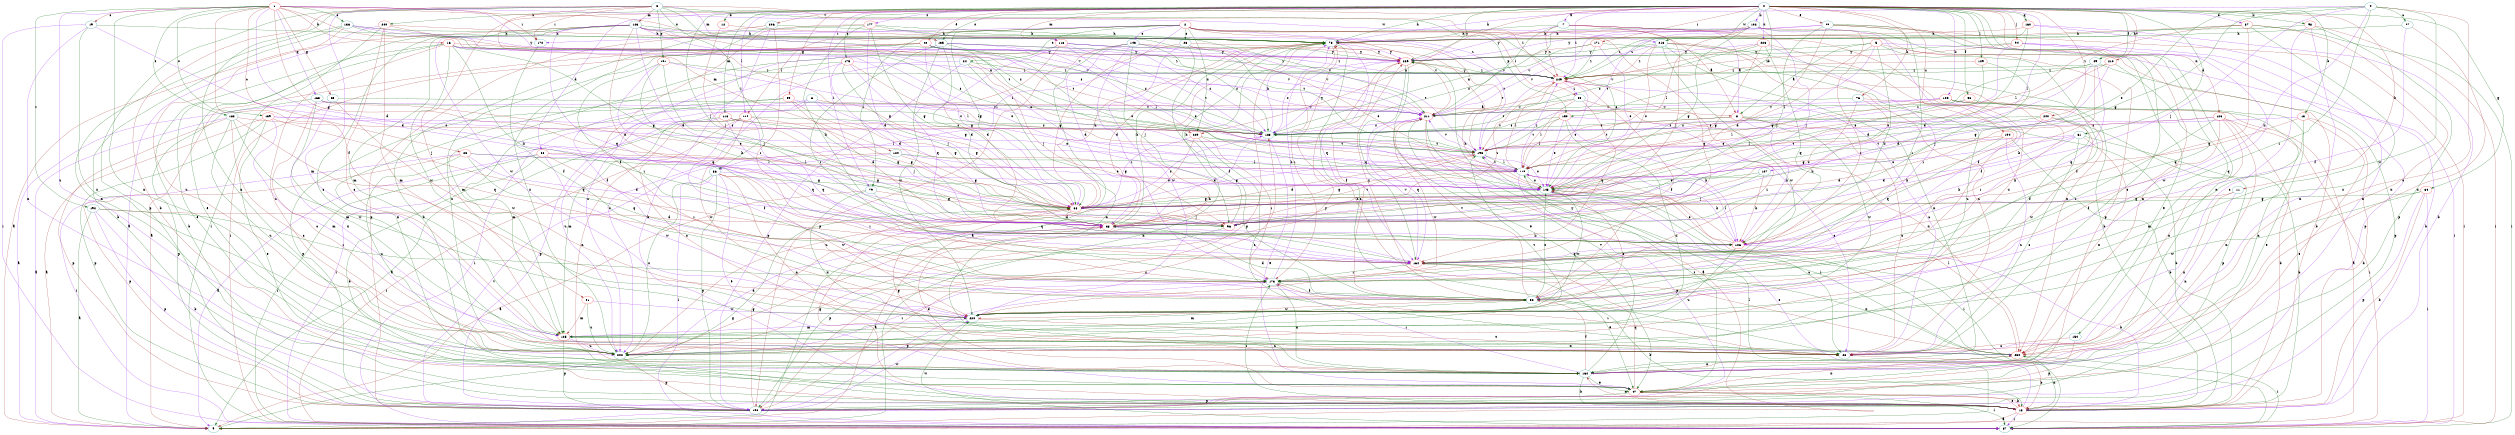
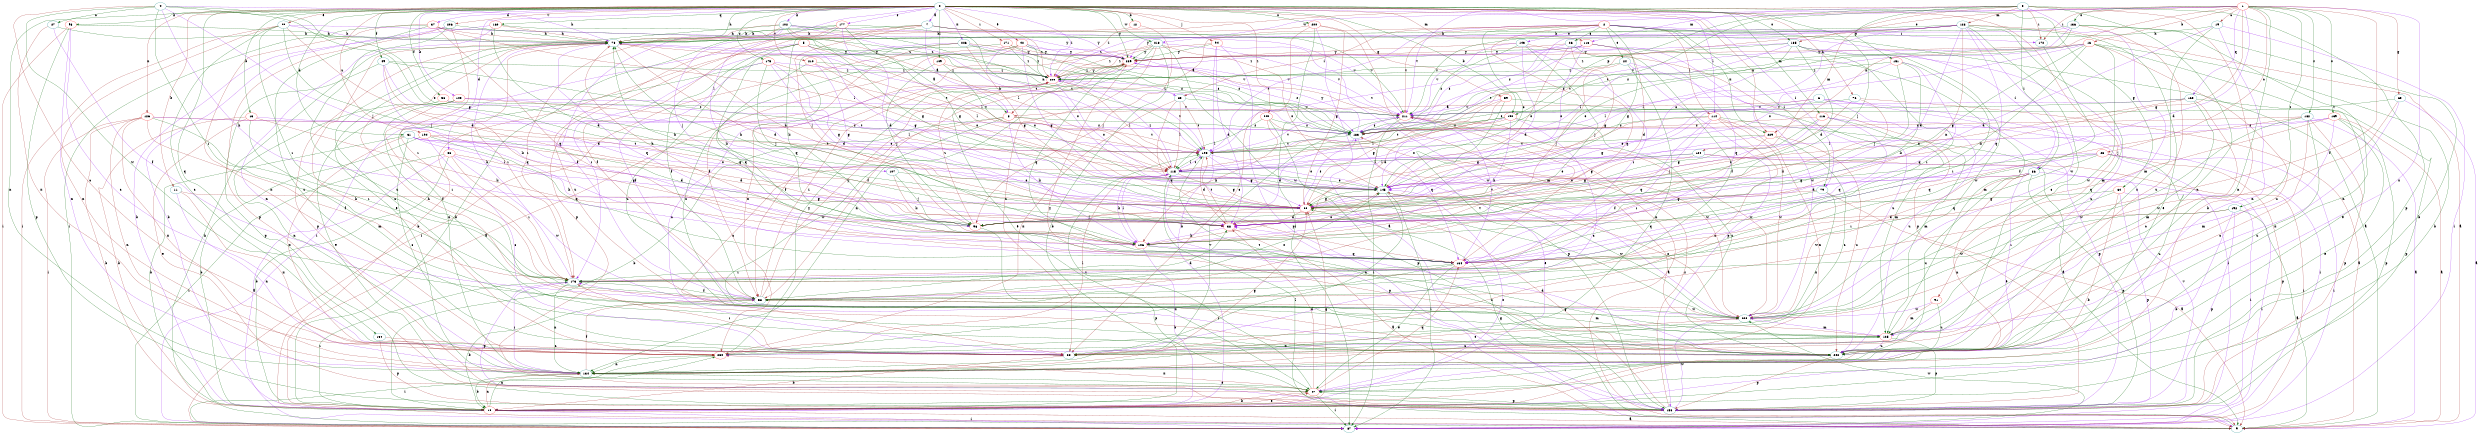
(1763, 43) -> (964, 43)
(778, 390) -> (2177, 91)
